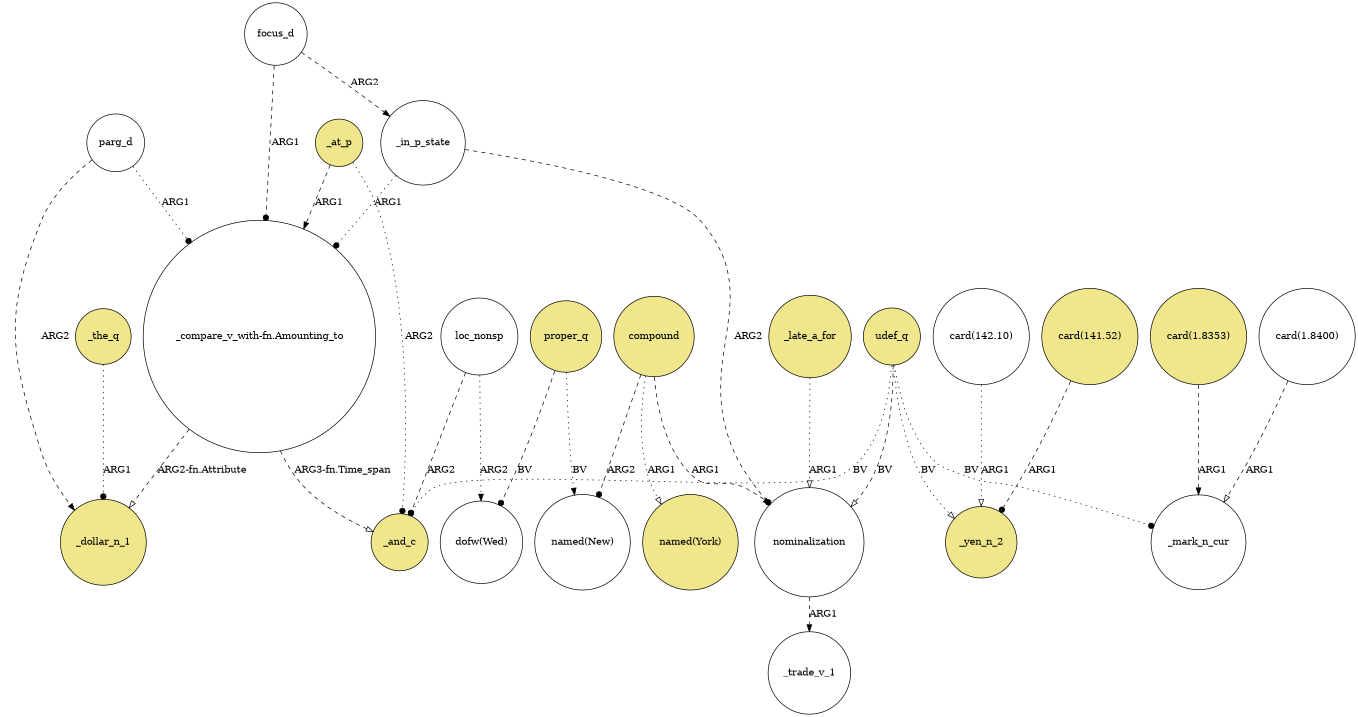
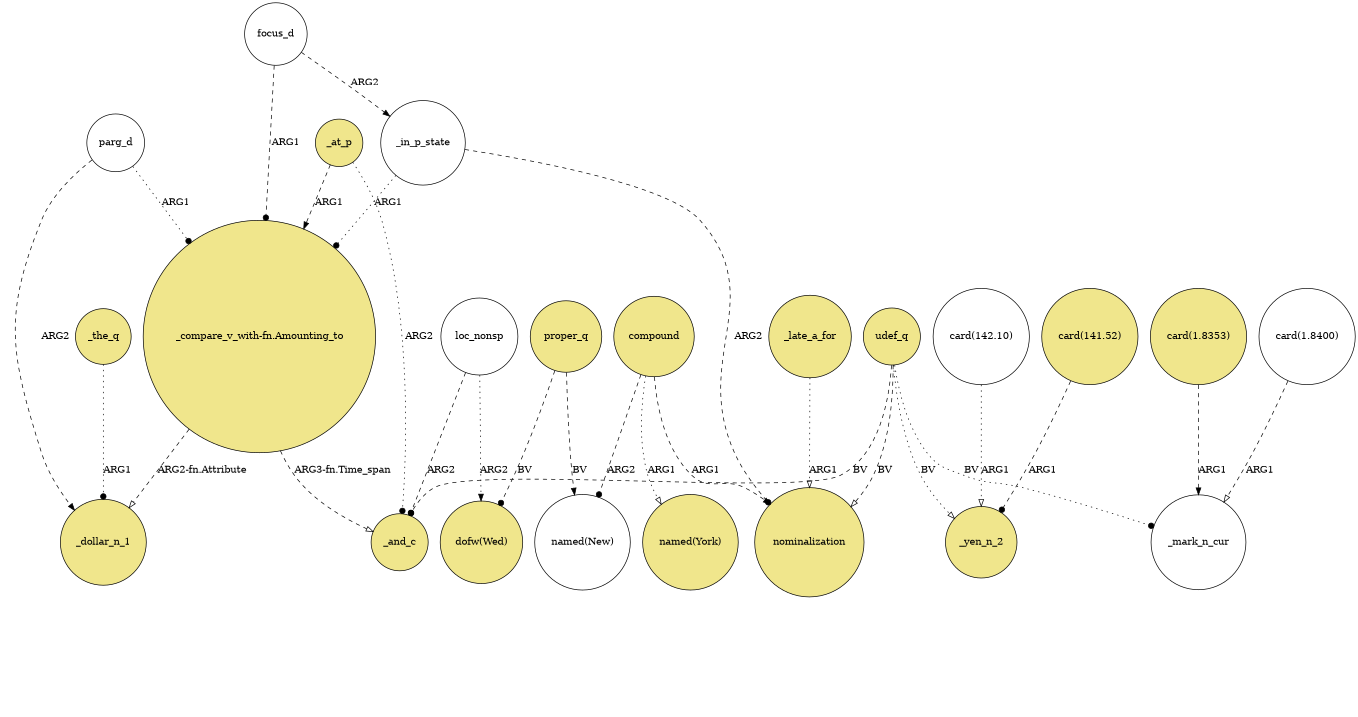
(259, 336) -> (259, 336)
(569, 430) -> (569, 430)
(685, 482) -> (685, 482)
(481, 542) -> (481, 542)
(809, 542) -> (809, 542)
(809, 673) -> none
